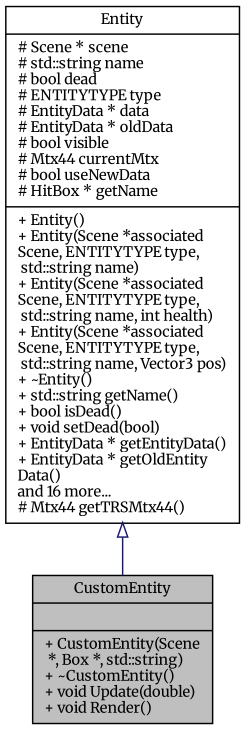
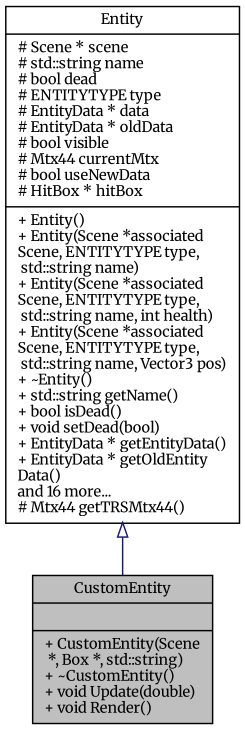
(88, 192) -> (81, 192)
